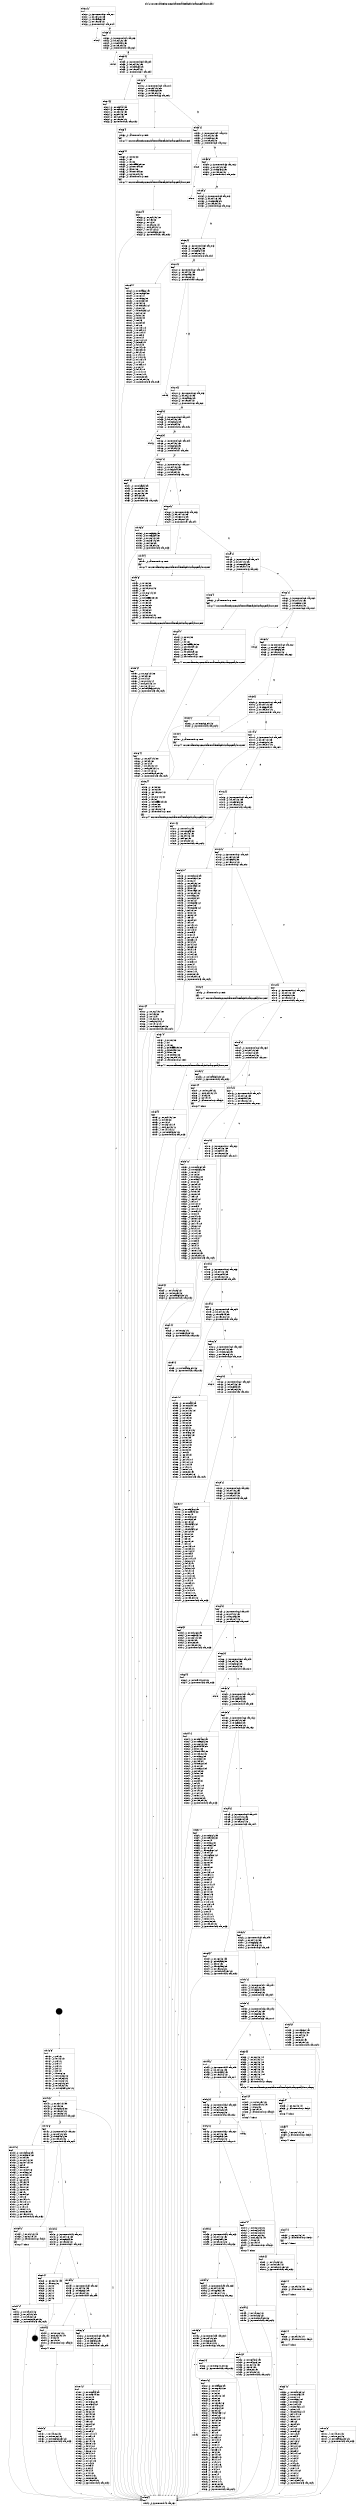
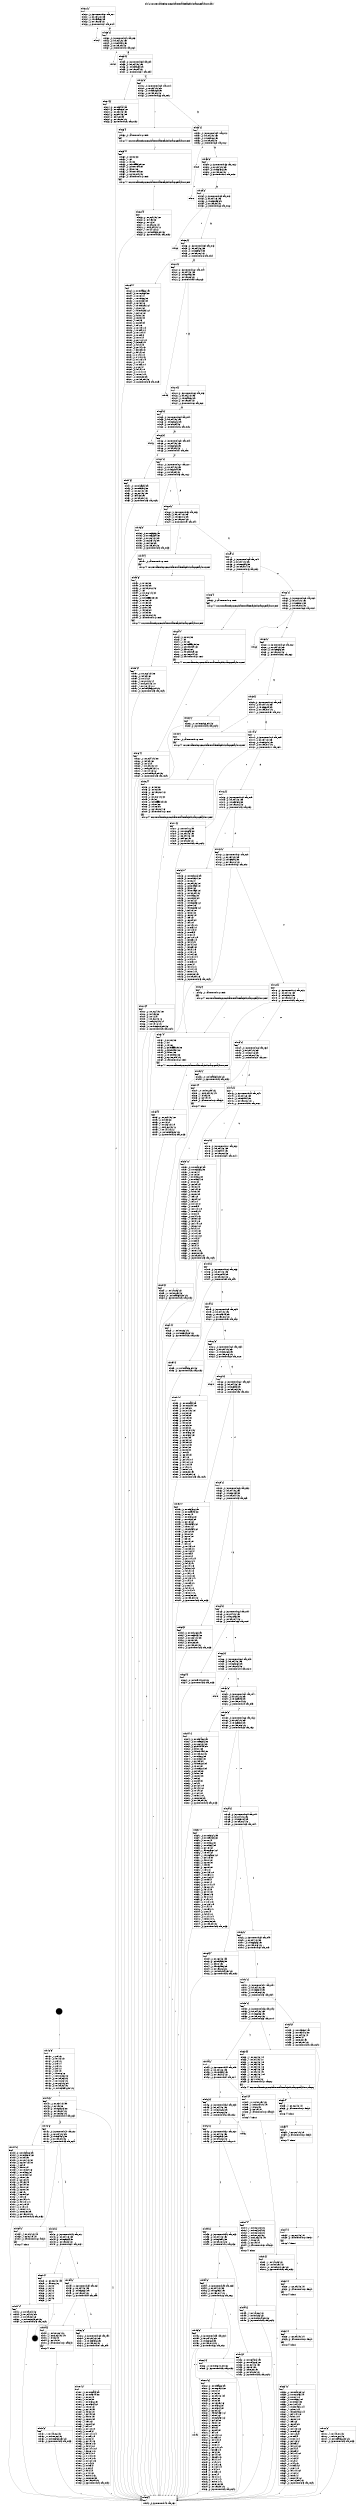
none -> (175, 249)
(232, 926) -> (219, 960)
